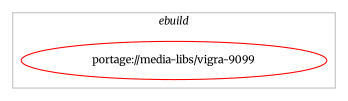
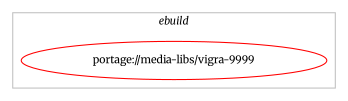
(174, 60) -> (174, 60)
